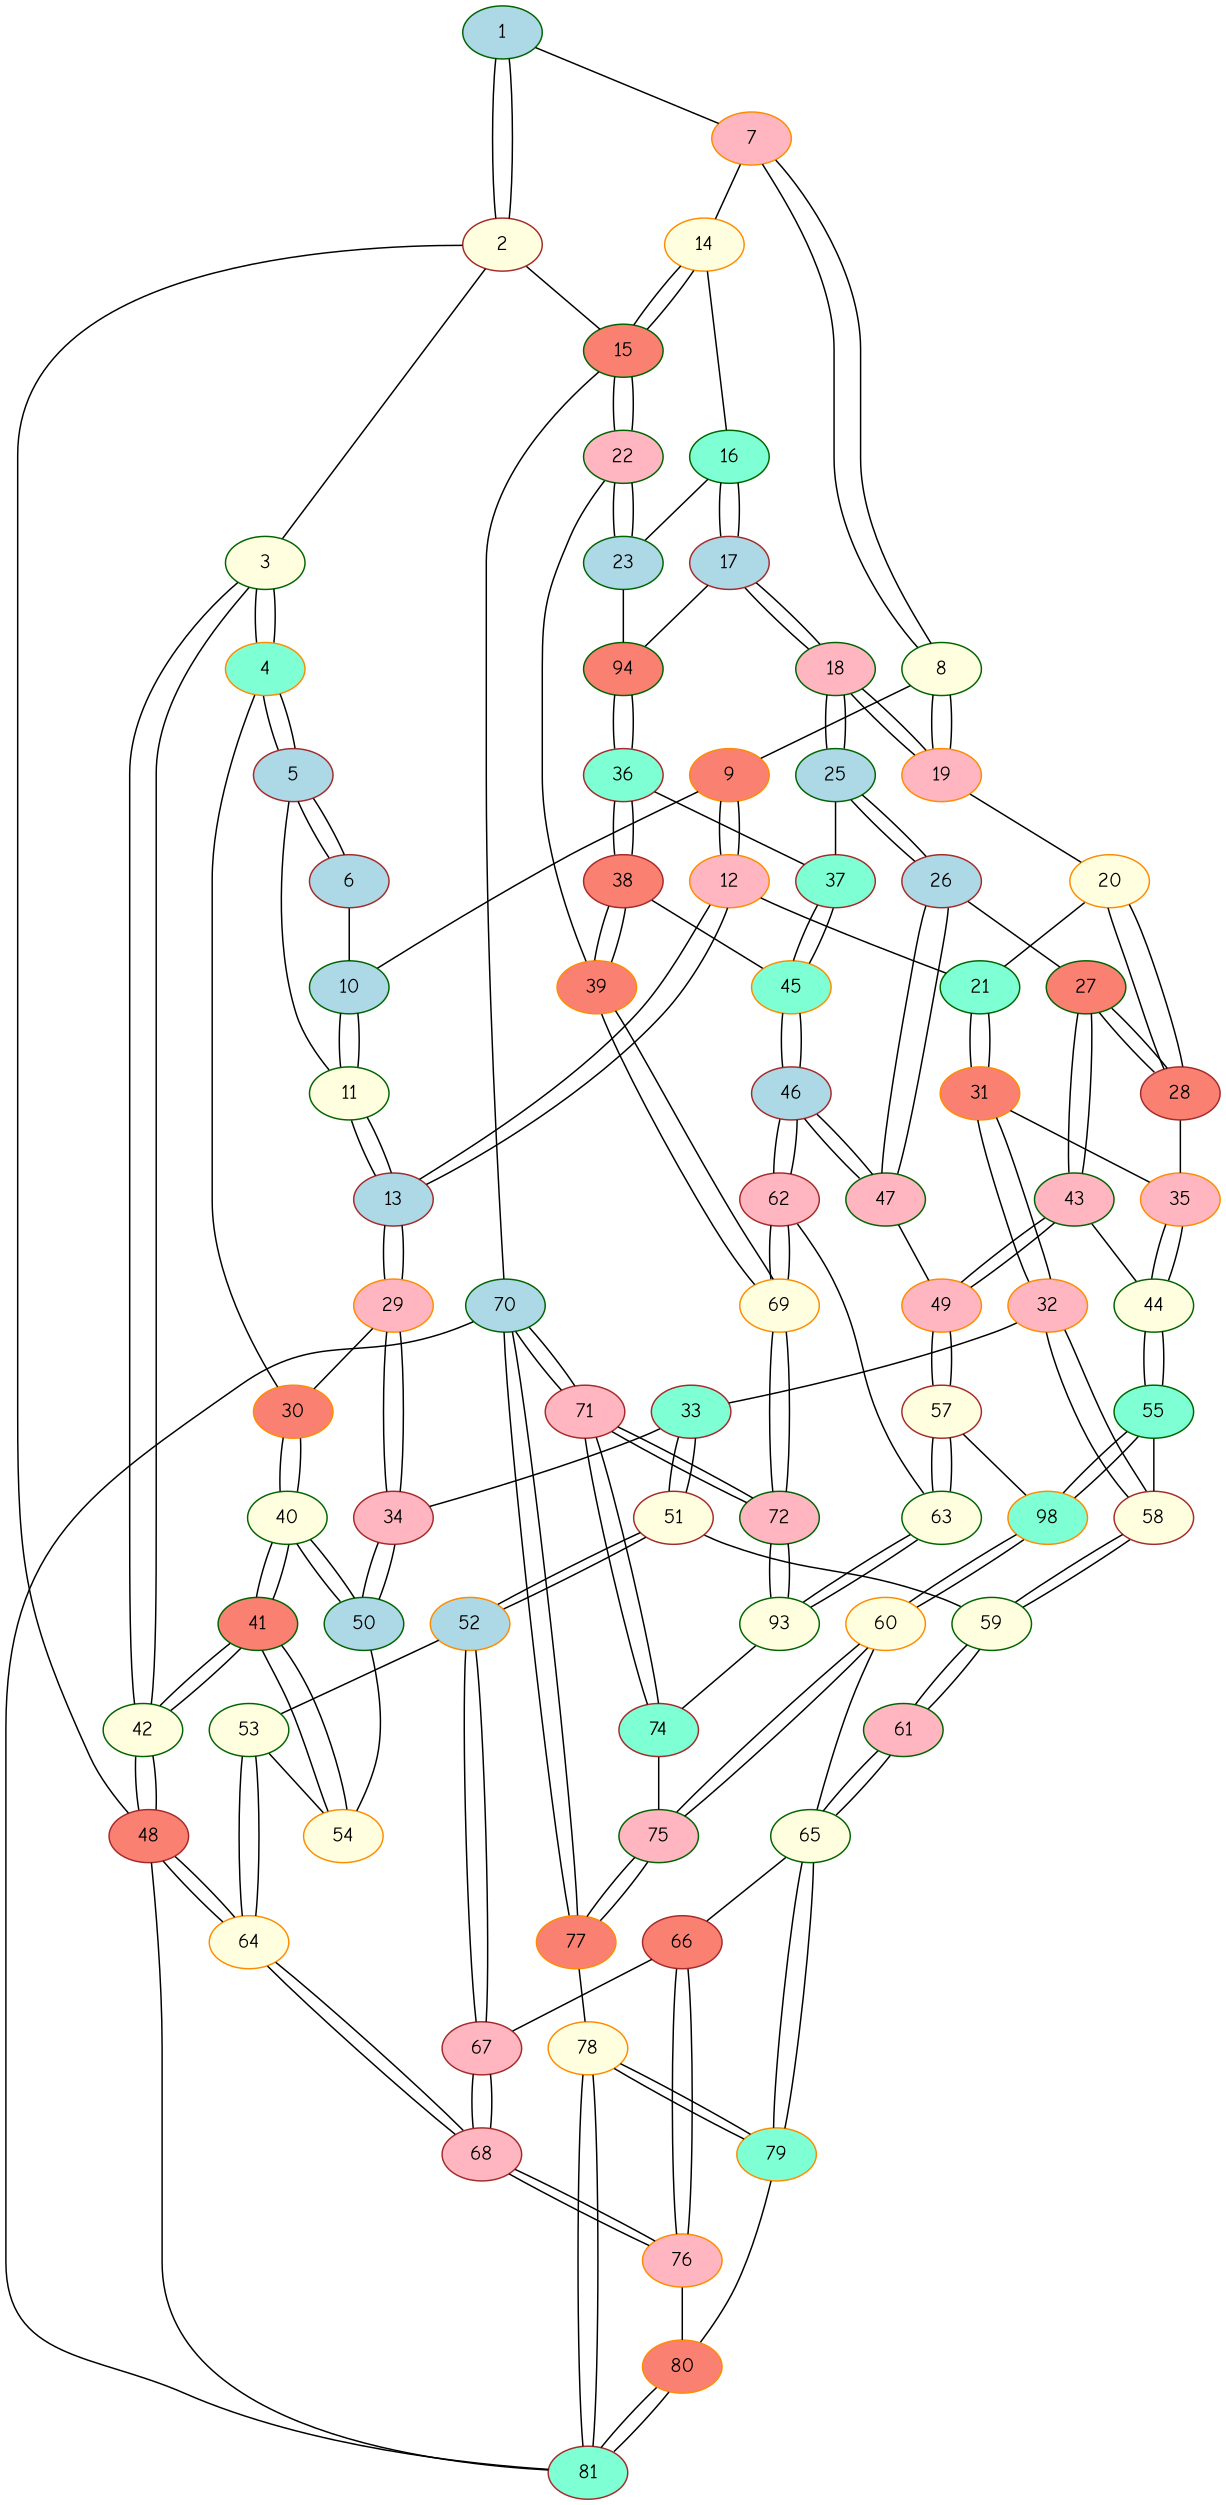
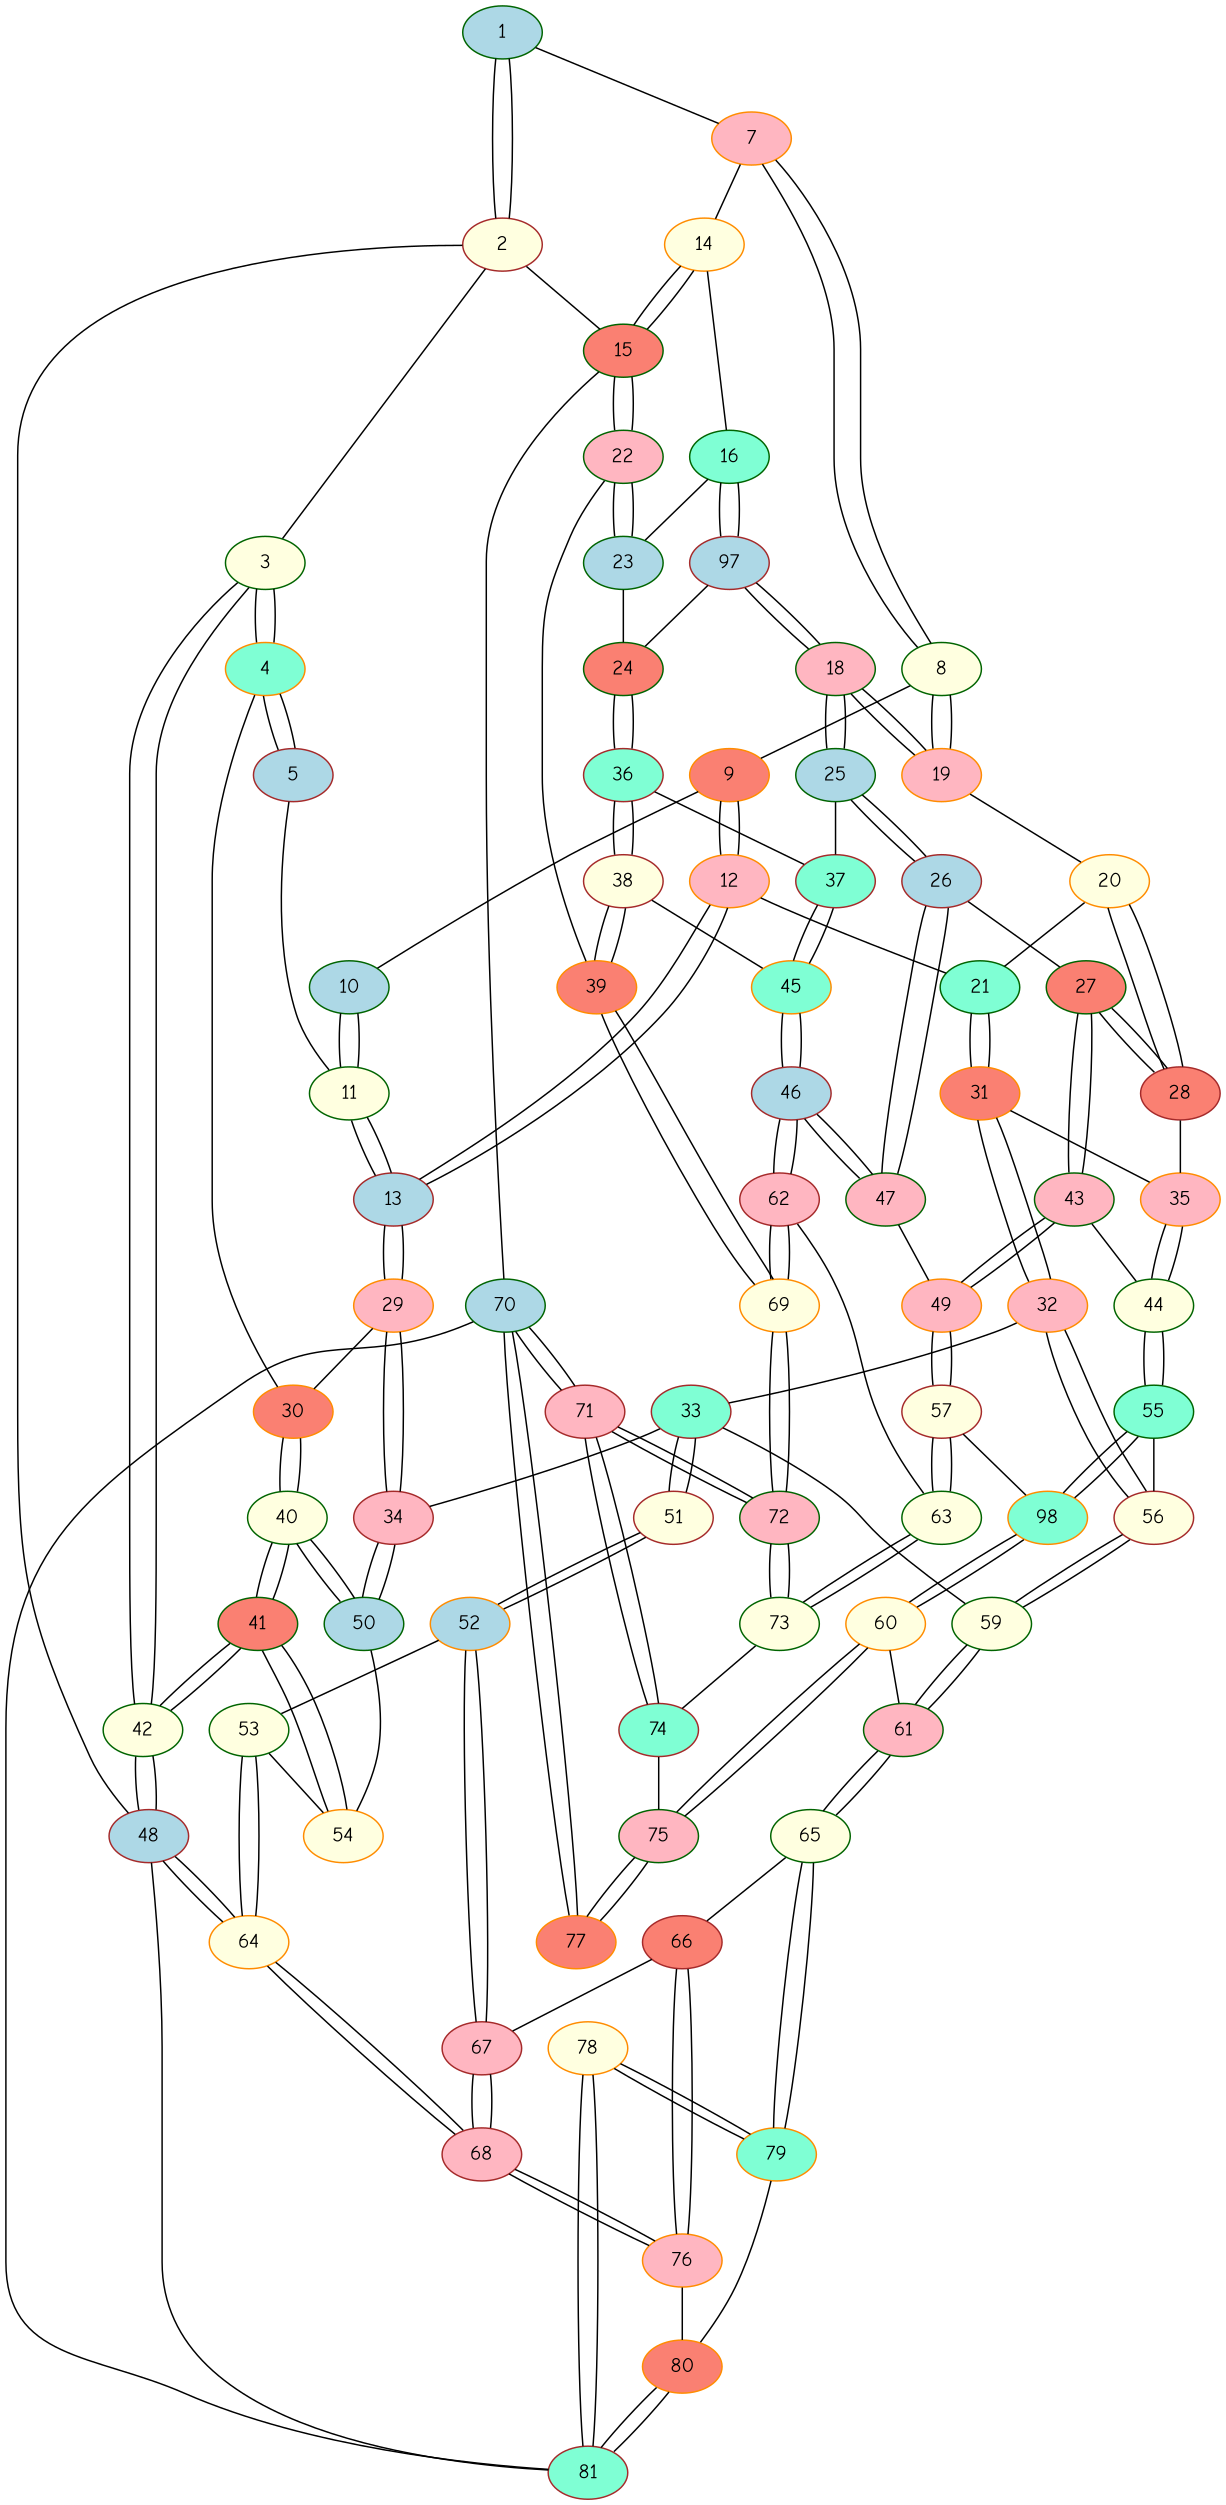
(729, 563) -> (729, 563)
(623, 669) -> (623, 669)
(349, 881) -> none
(623, 881) -> (623, 881)
(1154, 1518) -> (1154, 1518)
(833, 1571) -> (851, 1506)
(780, 1624) -> (780, 1624)
(841, 1728) -> (894, 1677)
(149, 1836) -> (149, 1836)
(581, 1985) -> none
